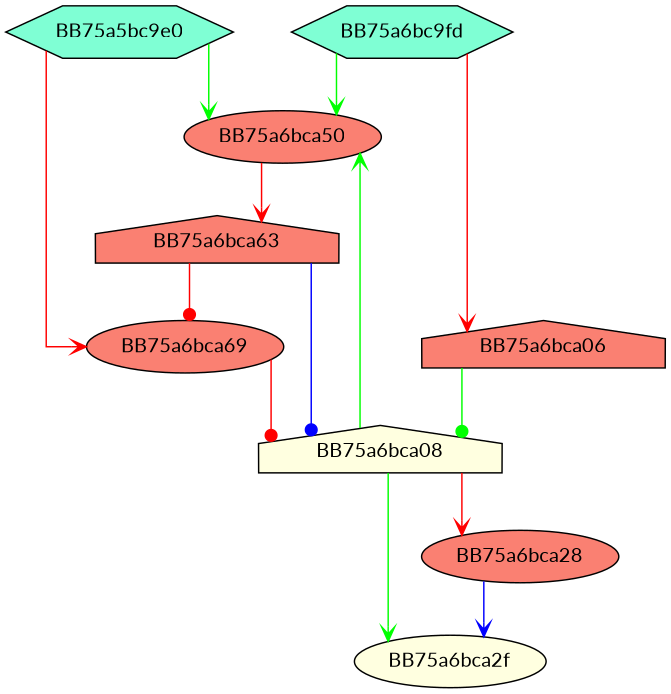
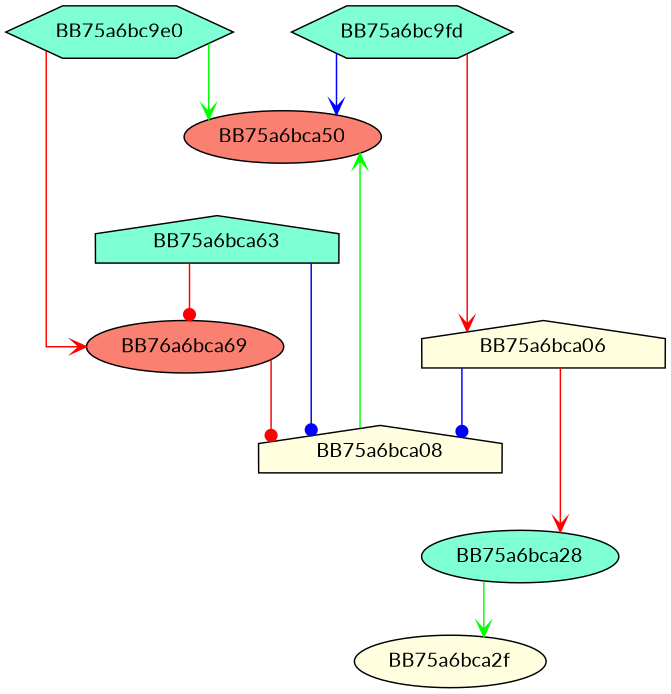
(120, 32) -> (120, 32)
(336, 77) -> (336, 77)
(262, 185) -> none
(217, 242) -> (217, 242)
(185, 347) -> (185, 347)
(544, 347) -> (544, 347)
(462, 397) -> (462, 397)
(462, 497) -> (560, 443)
(388, 550) -> none
(520, 557) -> (520, 557)
(484, 602) -> (484, 602)
